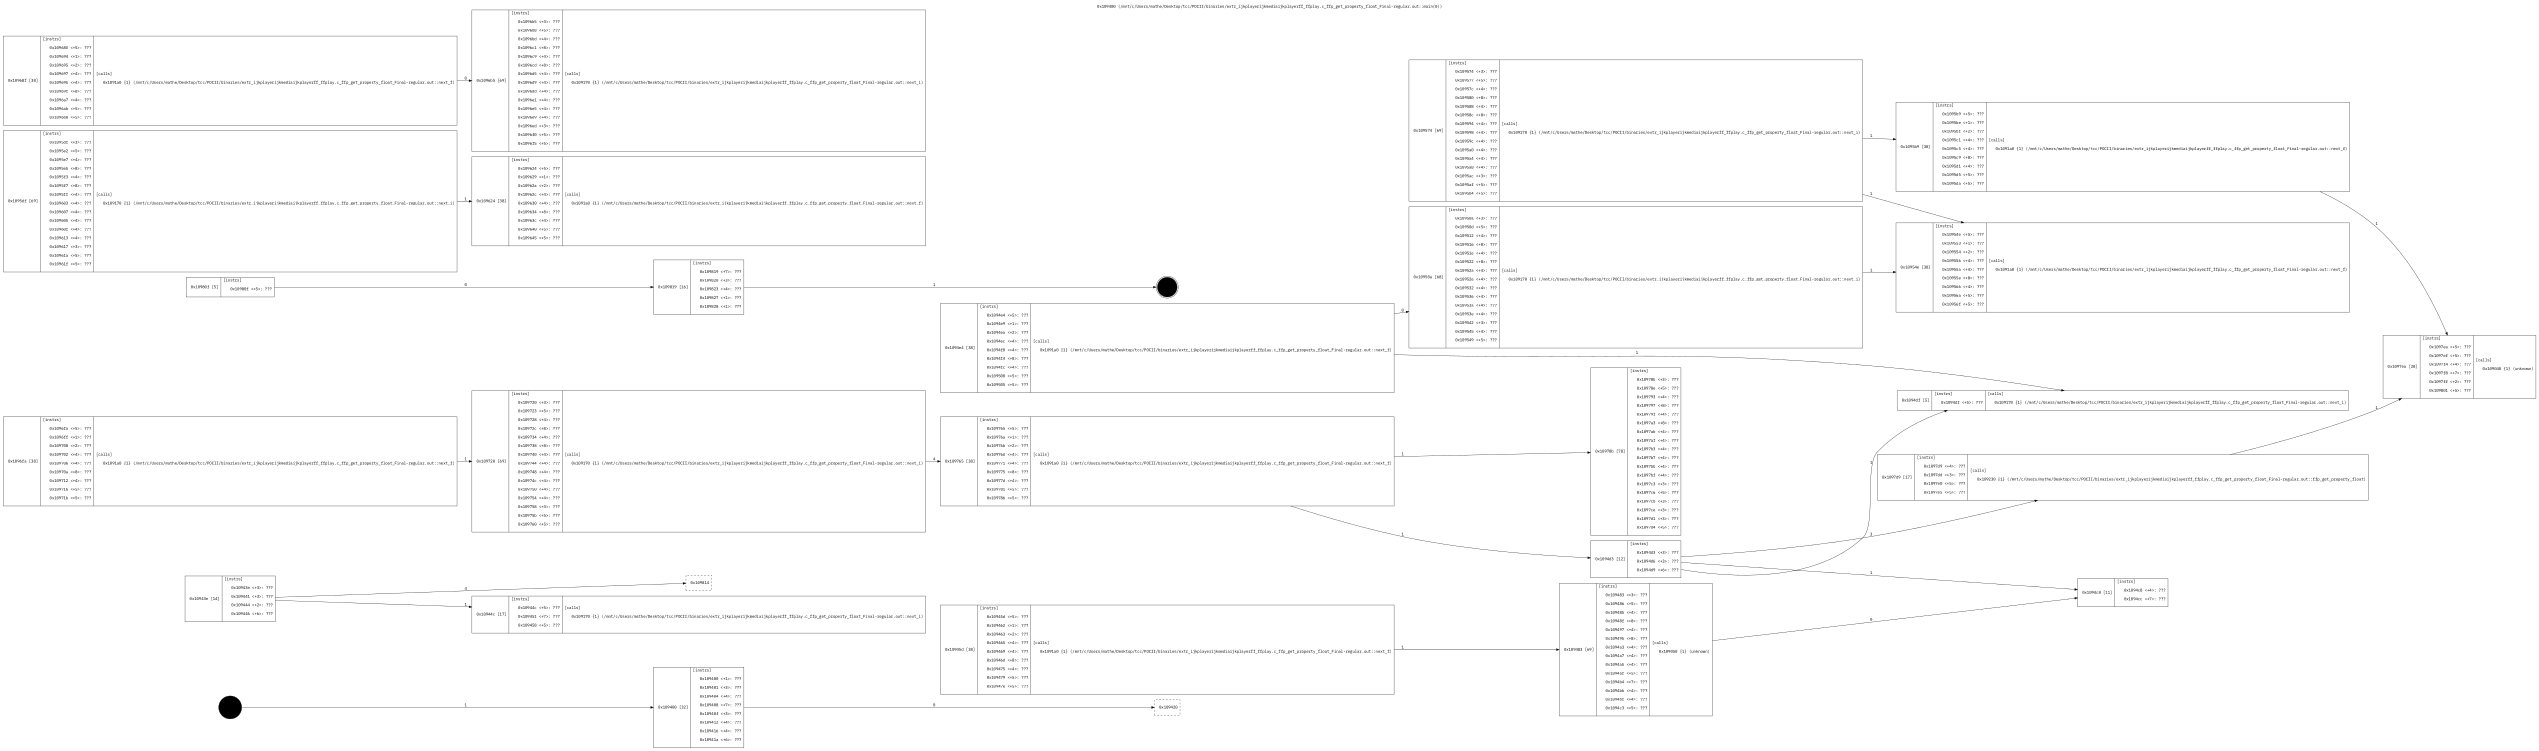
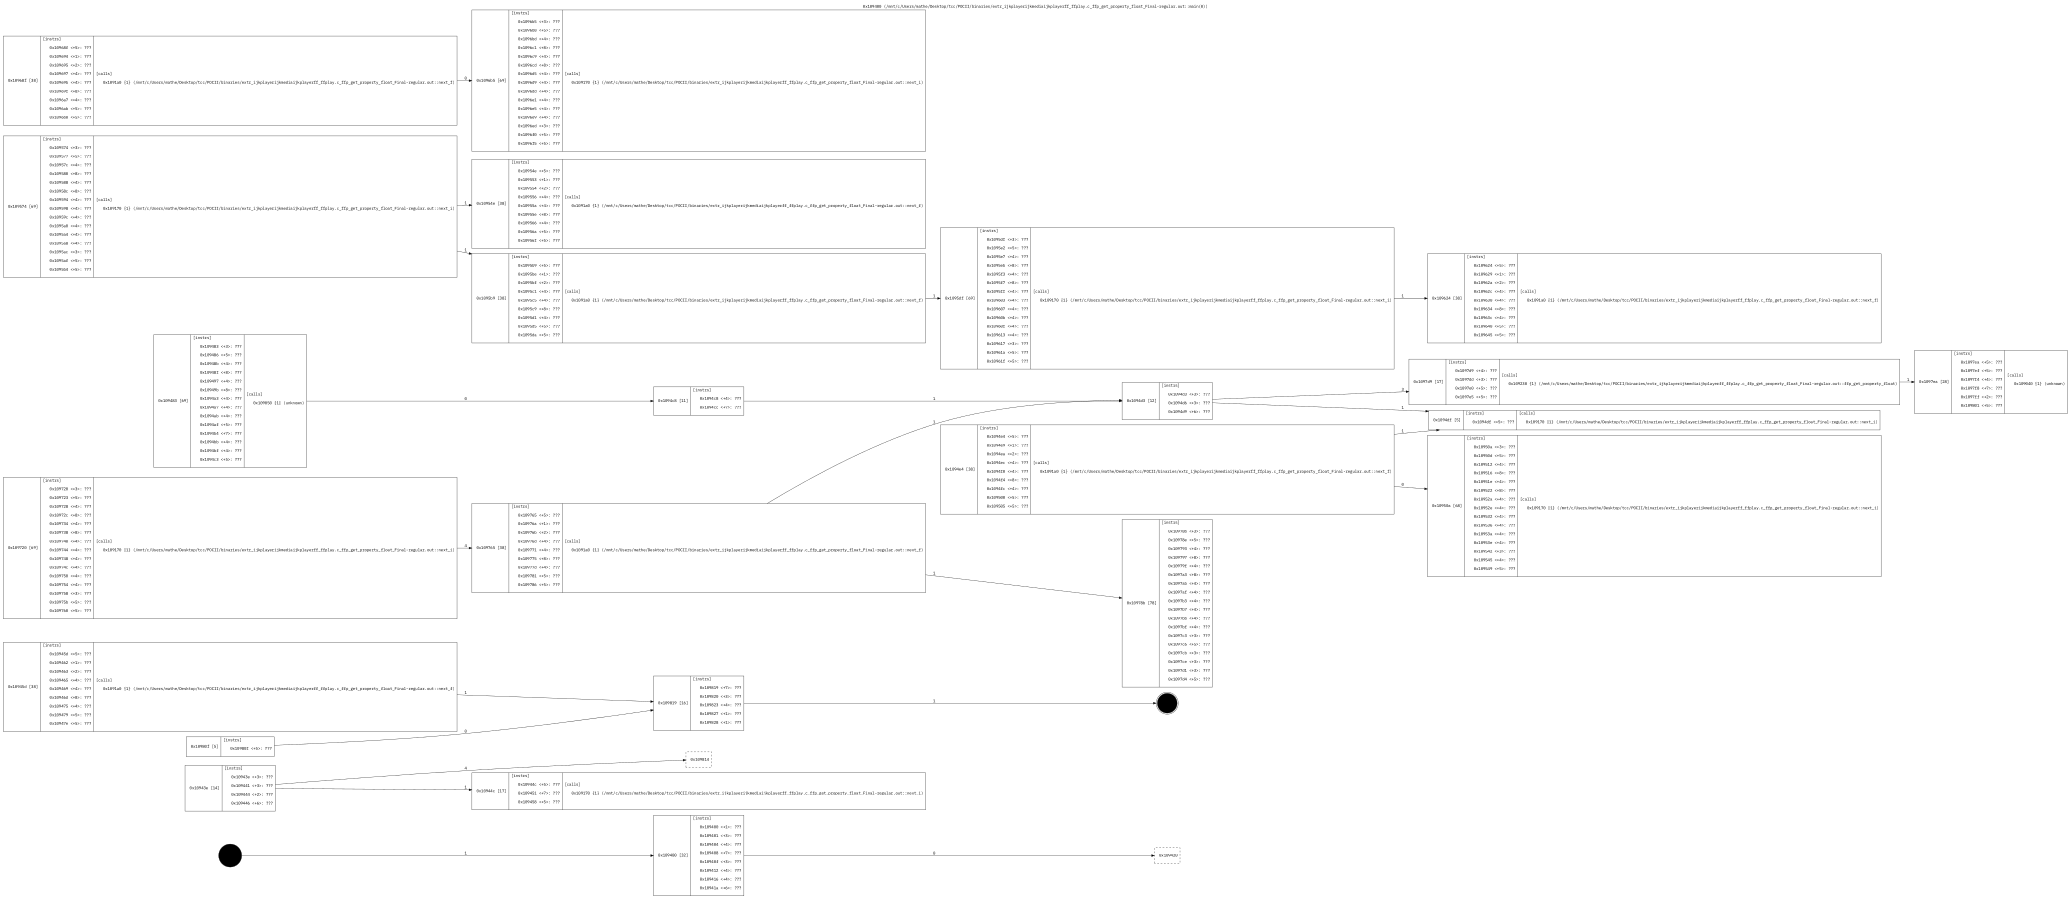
(2397, 249) -> (932, 298)
(1878, 272) -> none
(230, 461) -> none
(1878, 576) -> (932, 401)
(1475, 650) -> (554, 698)
